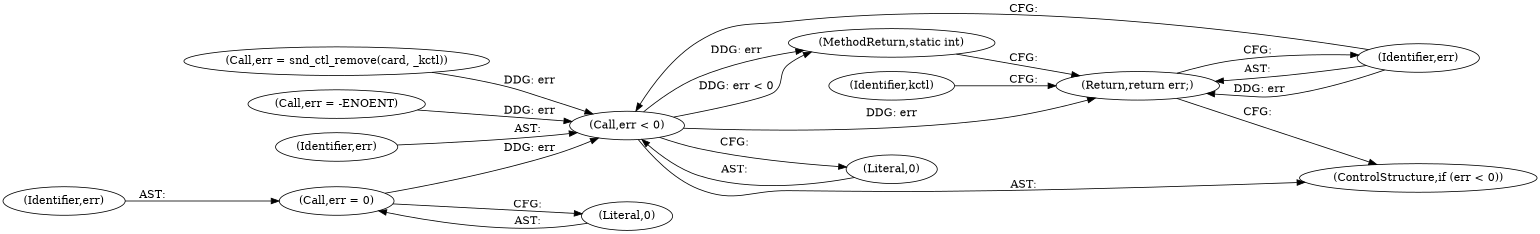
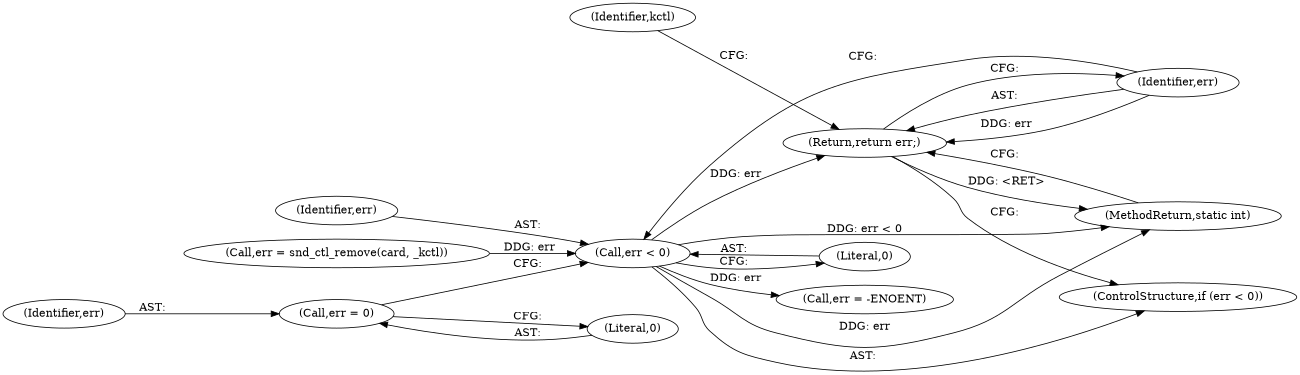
(491, 115) -> (714, 285)
(530, 148) -> (530, 264)
none -> (983, 191)
